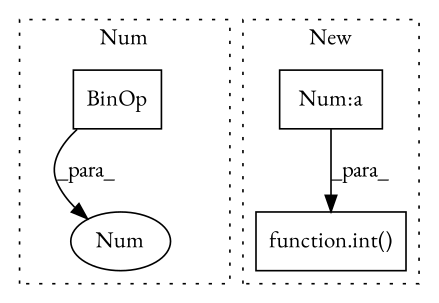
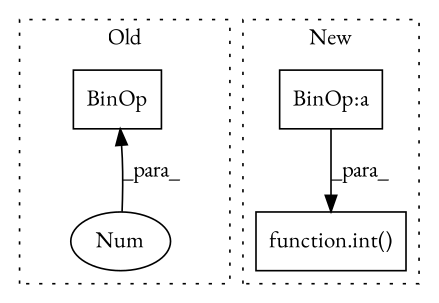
(125, 38) -> (125, 38)
(331, 99) -> (331, 99)
(54, 168) -> (123, 179)
